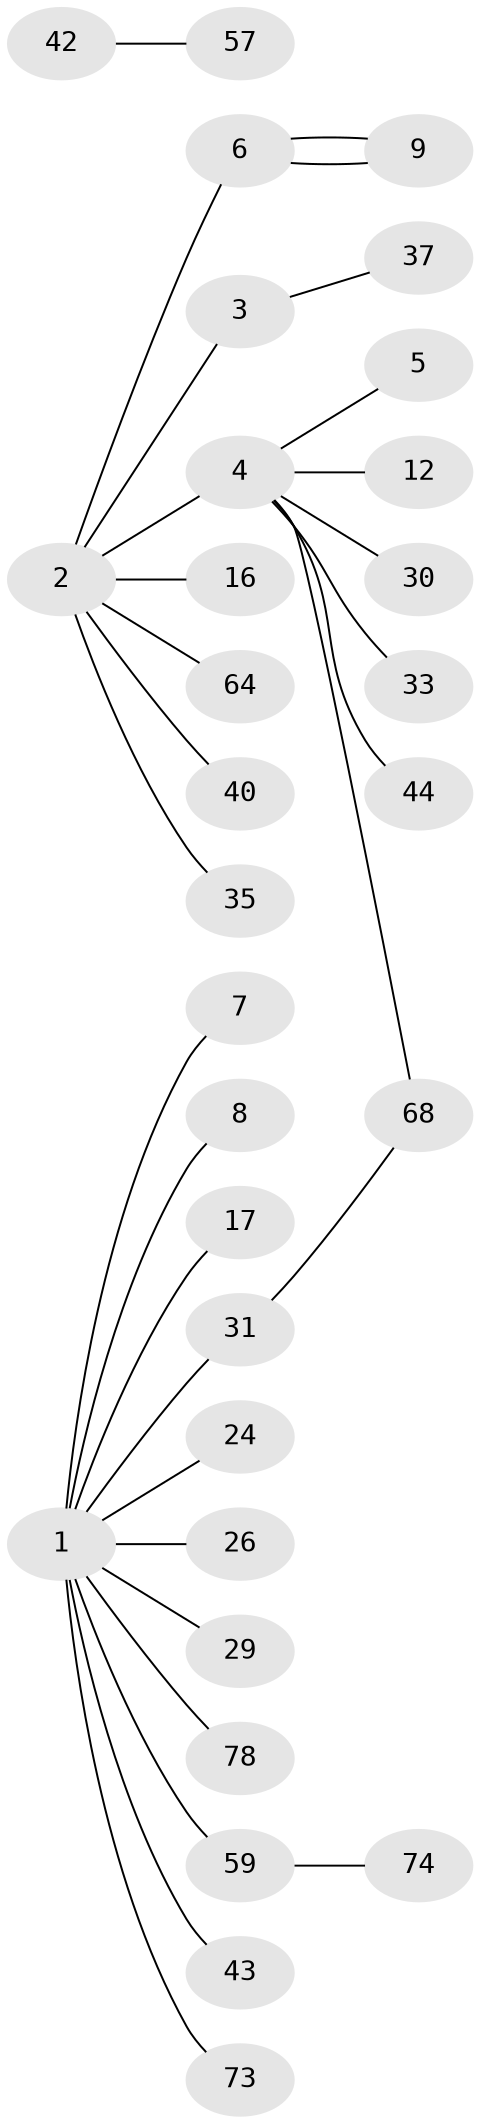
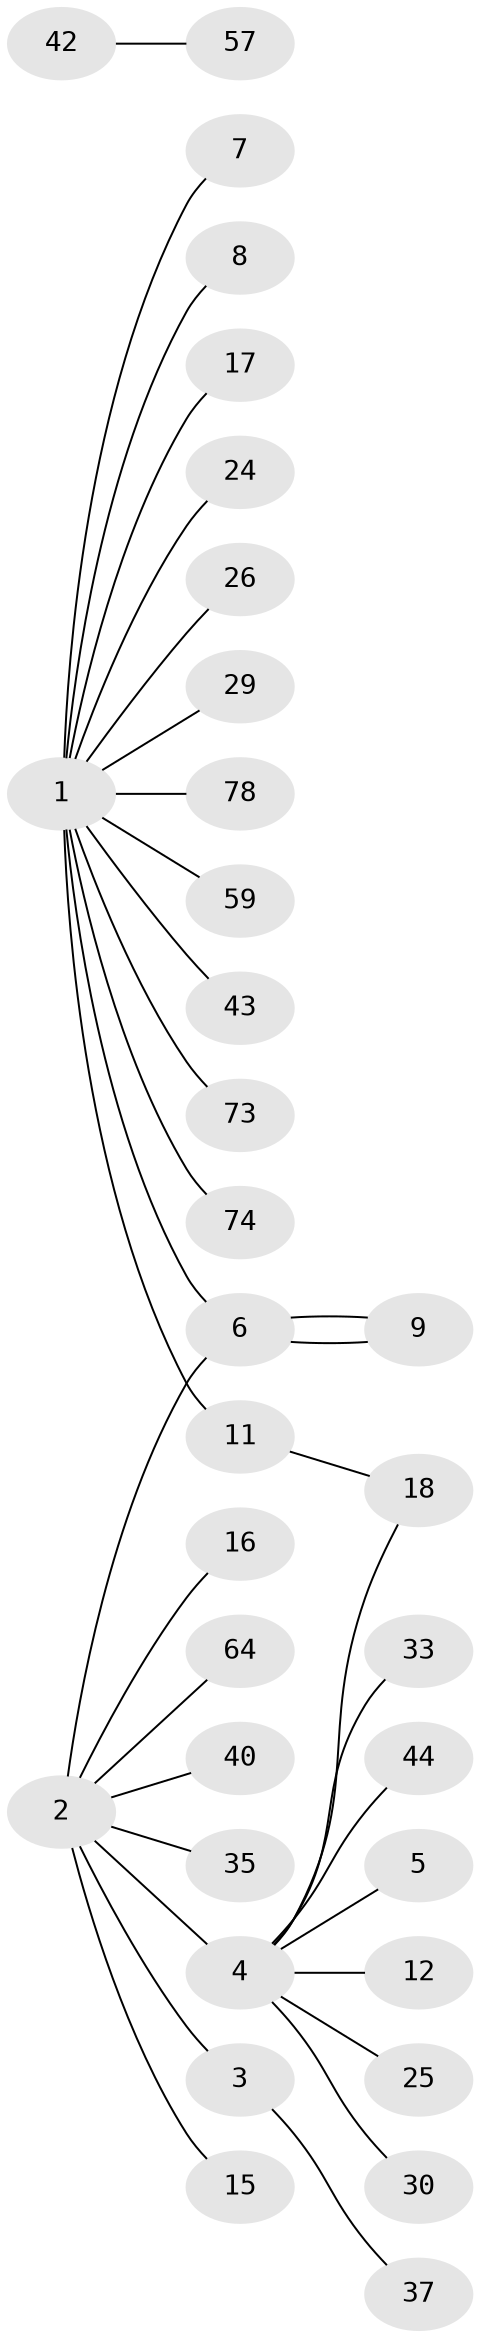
none -> (110, 1074)
(419, 1115) -> (419, 1491)
(240, 1330) -> (240, 1437)
(330, 1866) -> (120, 1020)
none -> (419, 2080)
none -> (240, 2187)
